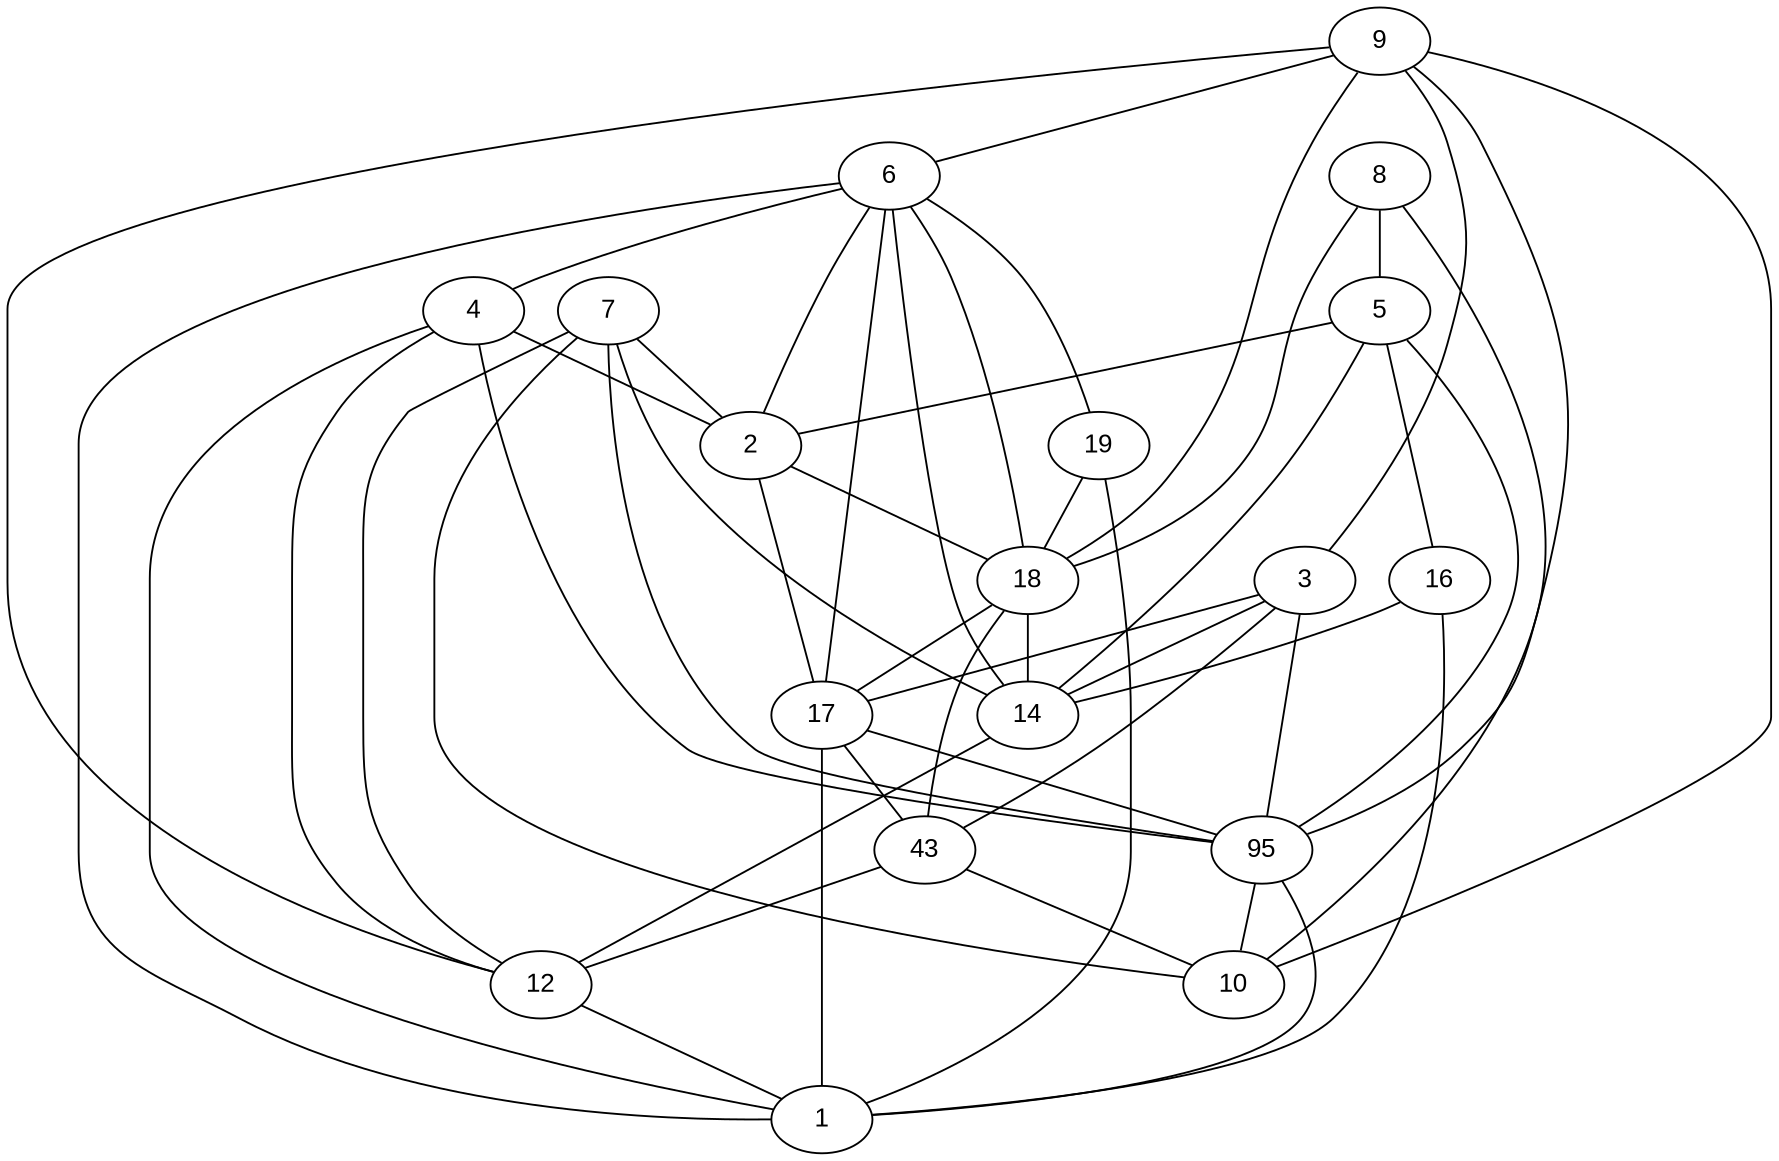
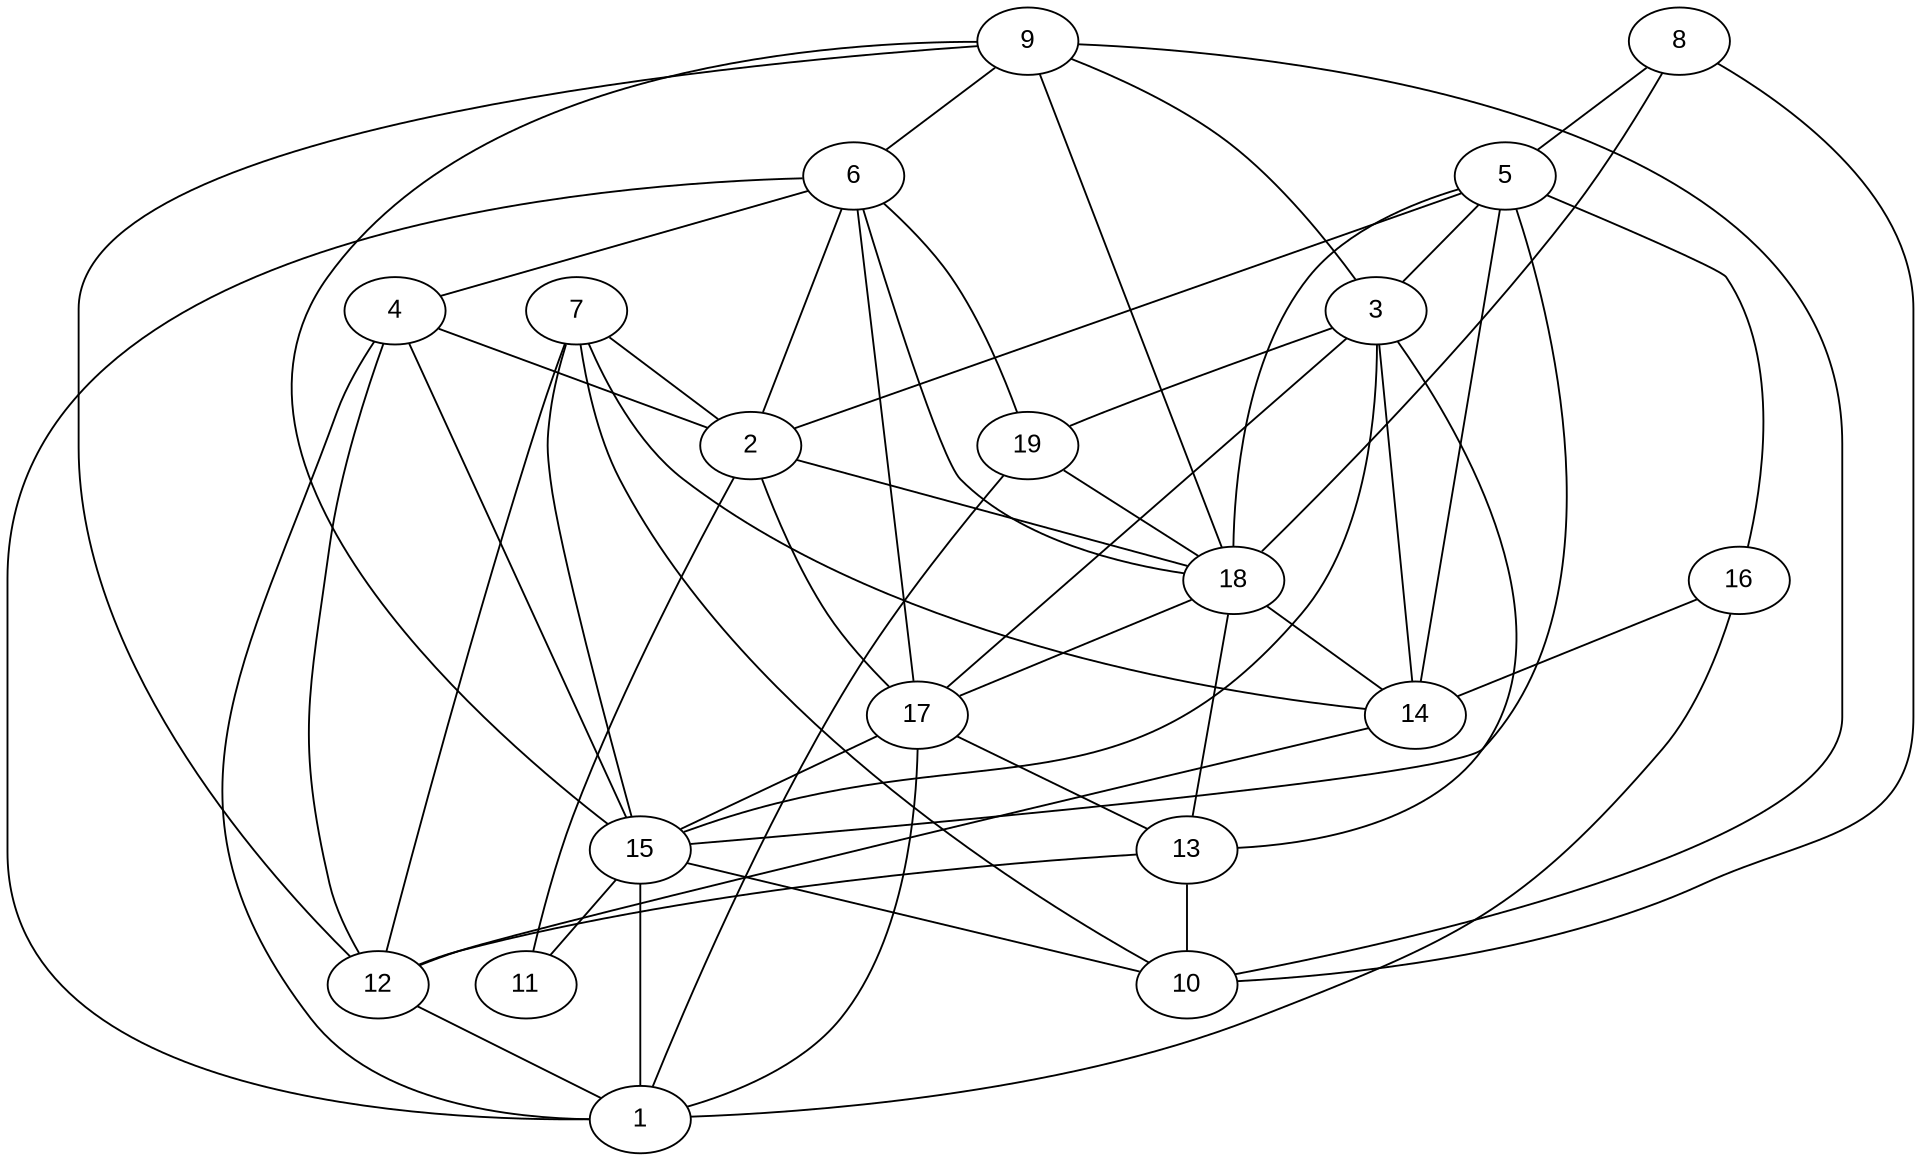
none -> (1441, 243)
none -> (1280, 323)
none -> (1201, 376)
(925, 454) -> none
(925, 850) -> (1187, 850)
(1262, 850) -> (640, 850)
none -> (526, 985)
